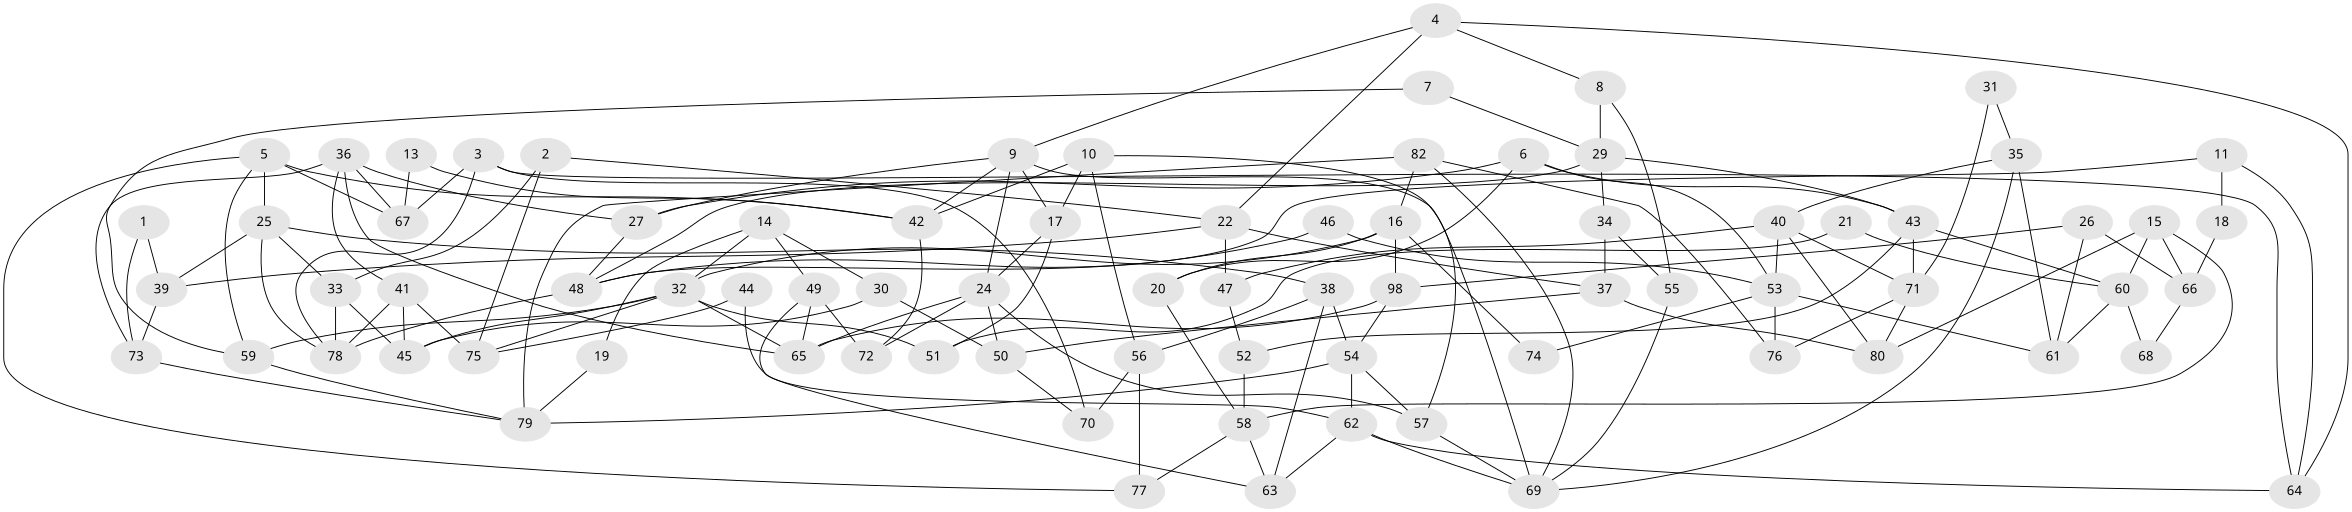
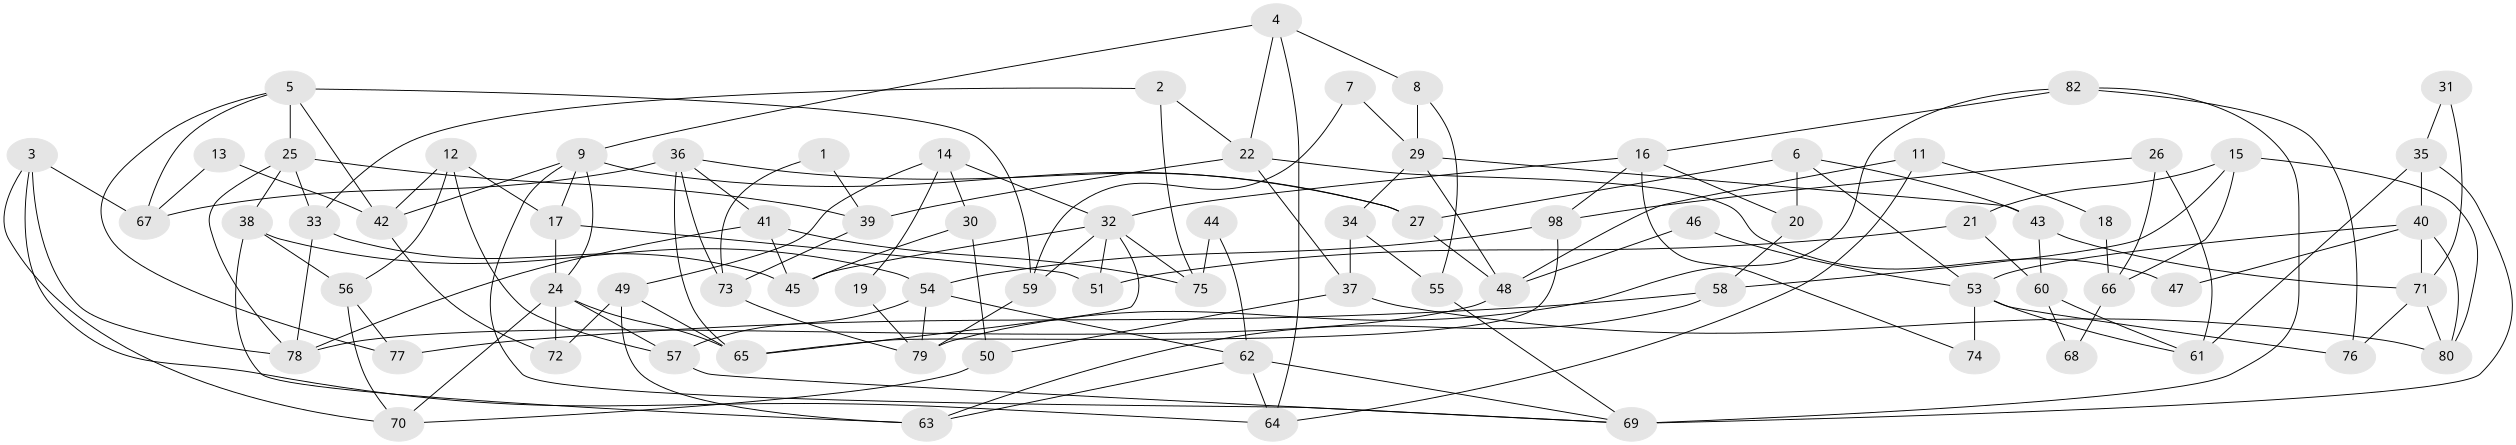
(1089, 155) -> (451, 155)
(2141, 251) -> (2102, 187)
(993, 323) -> (477, 357)
(1244, 357) -> none
